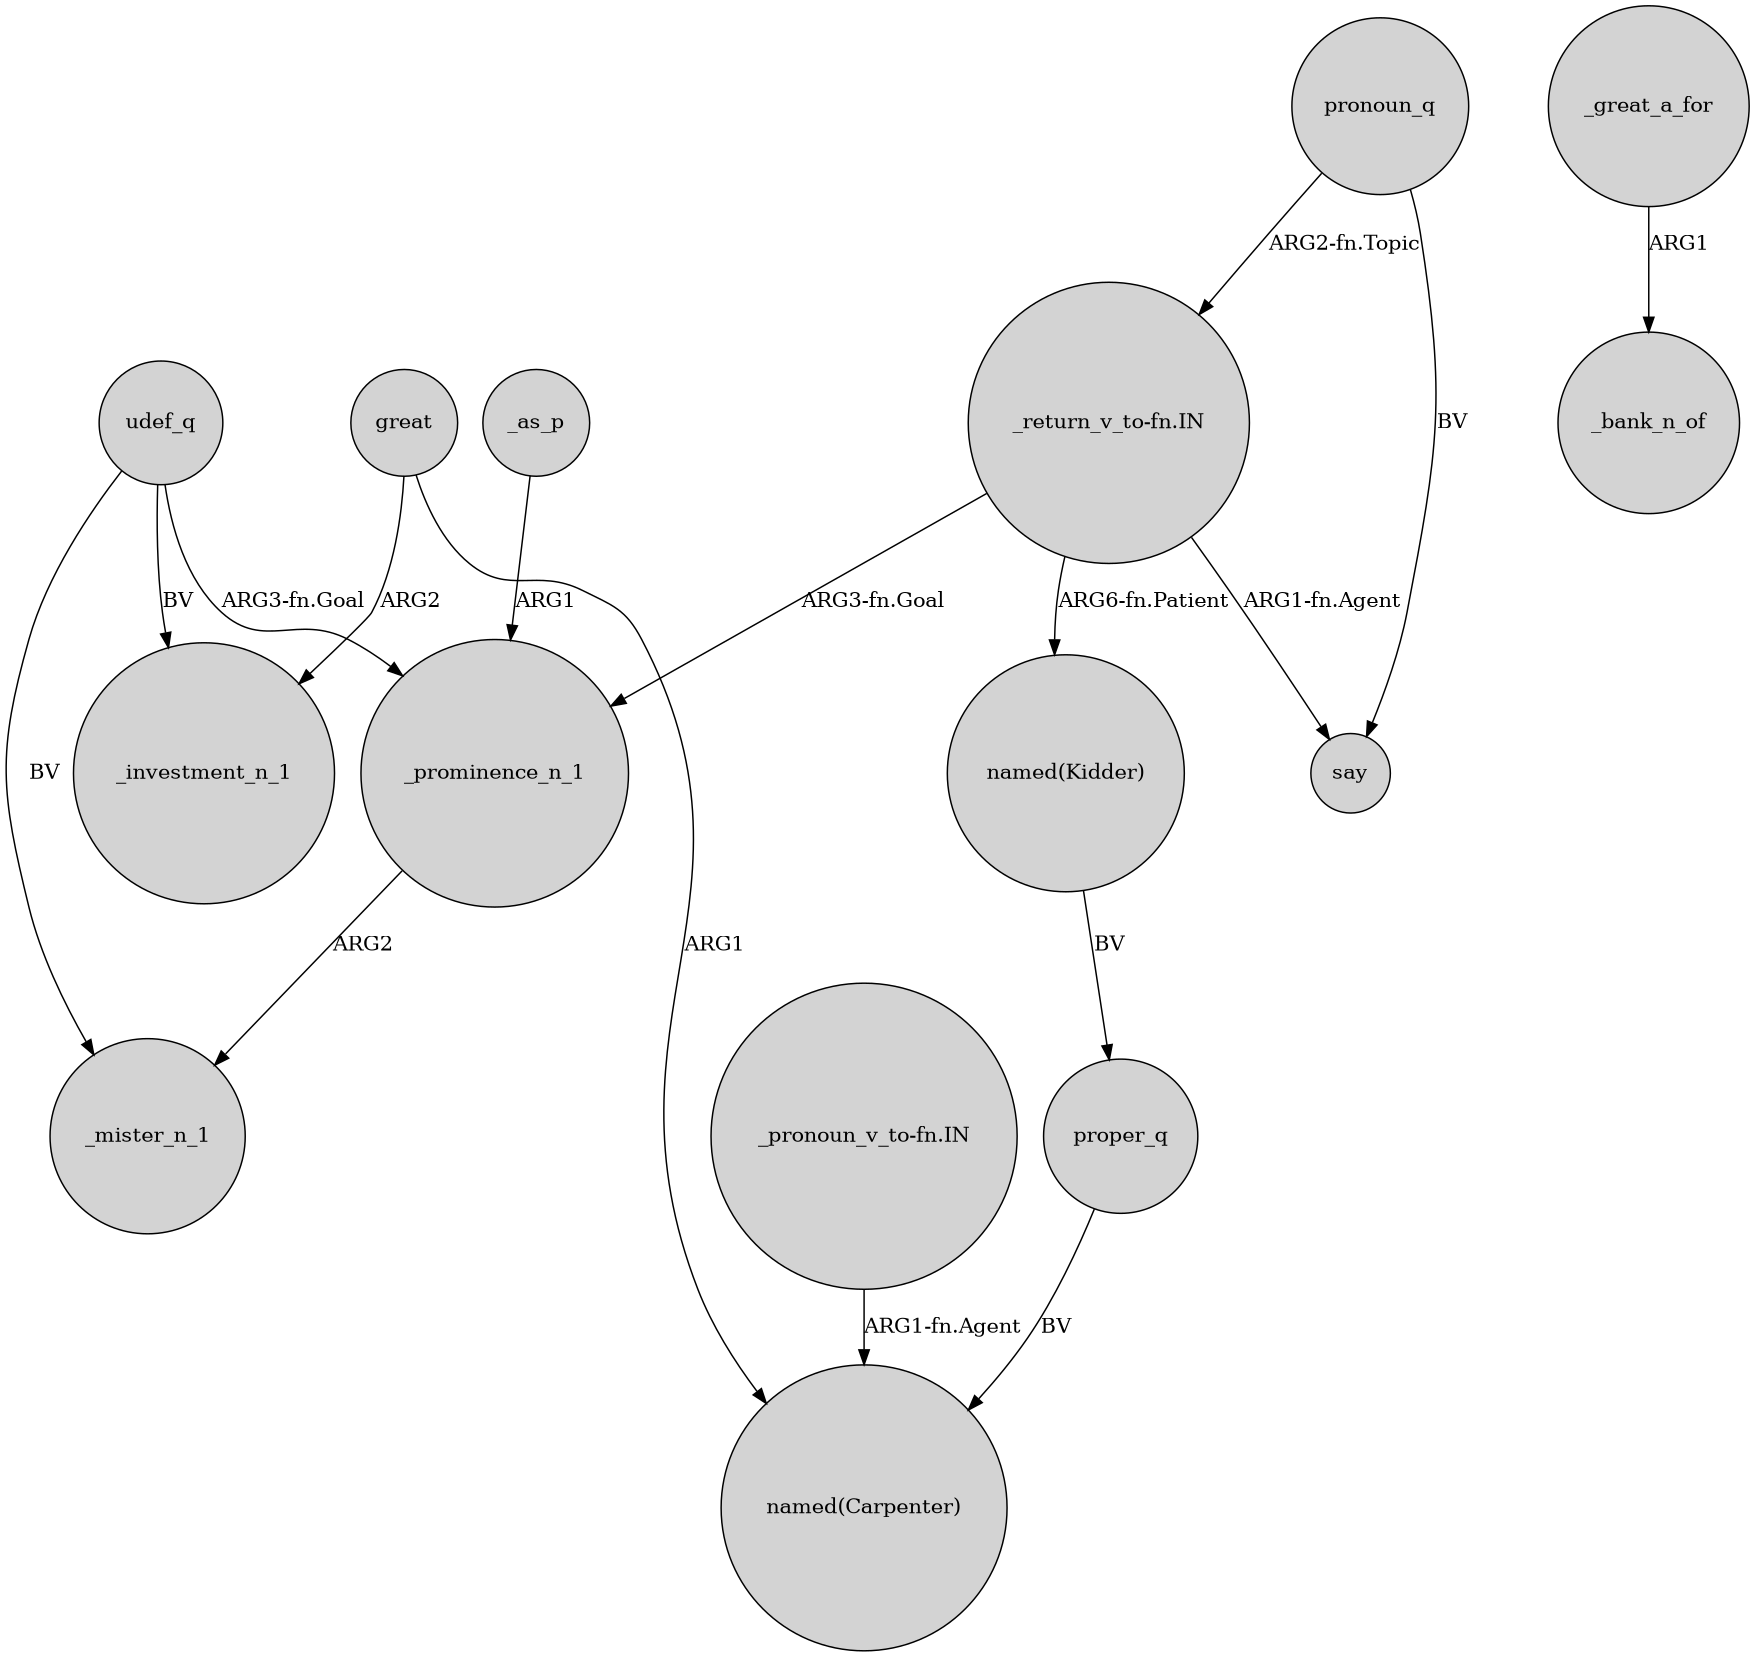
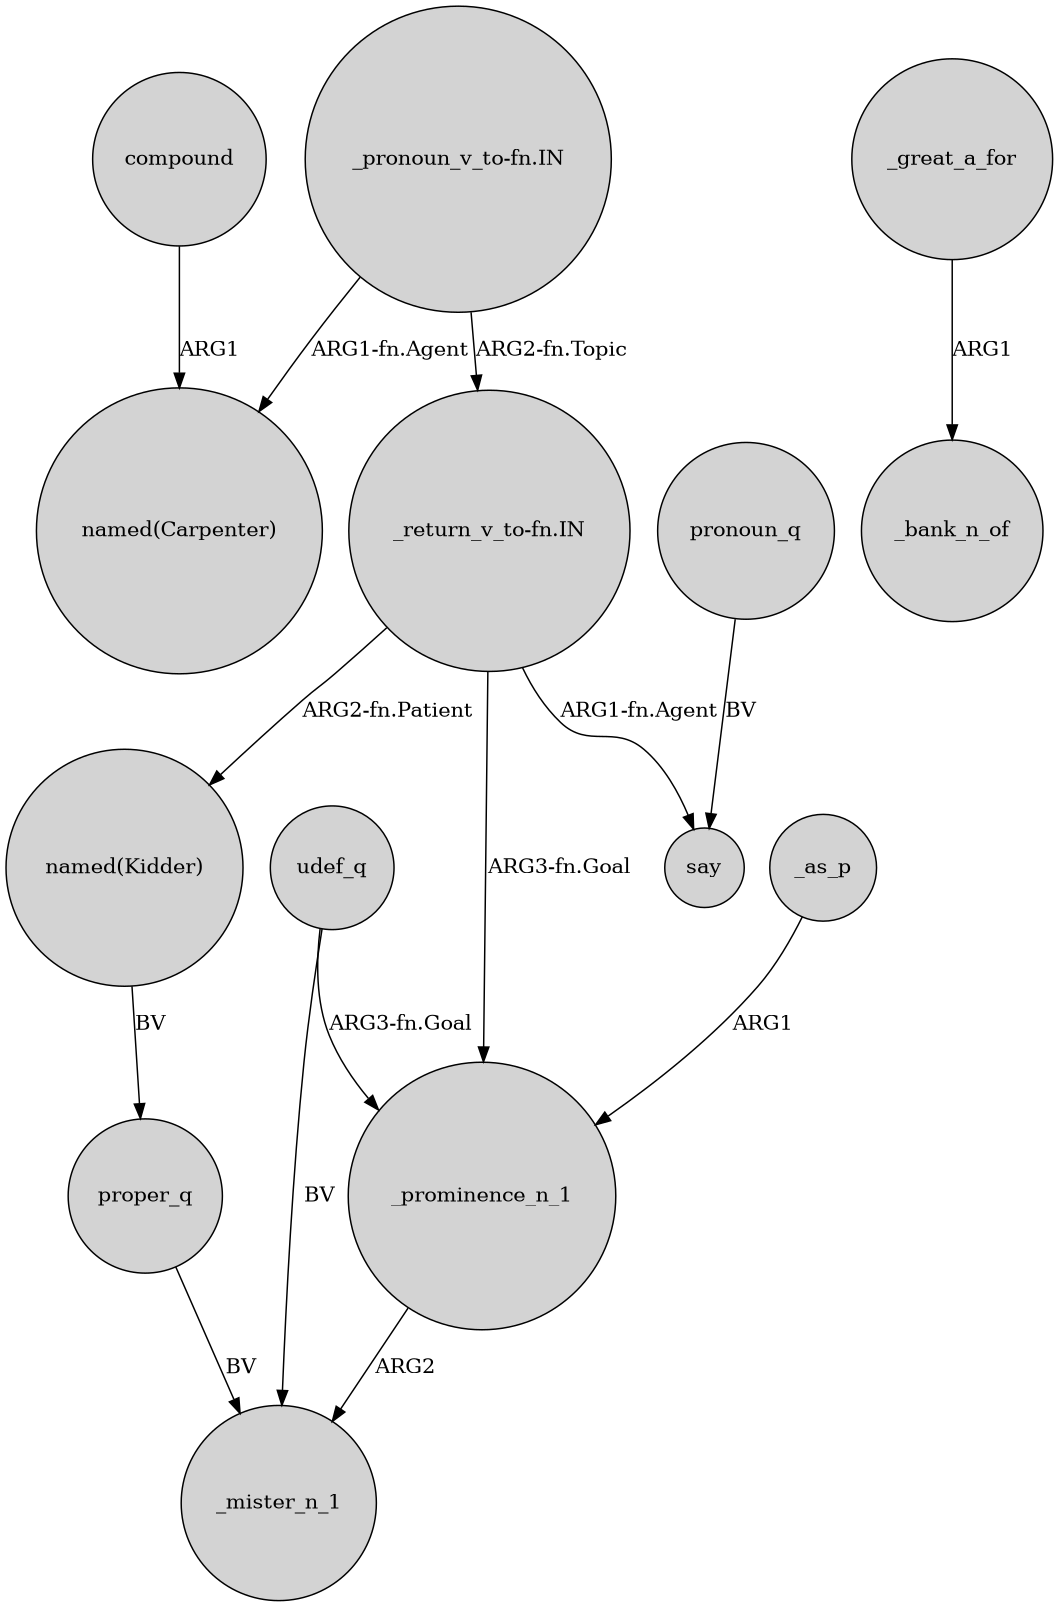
(1265, 238) -> (474, 344)
(404, 423) -> (179, 159)
(1144, 601) -> (388, 711)
(204, 773) -> none
(1046, 1310) -> (205, 1333)
